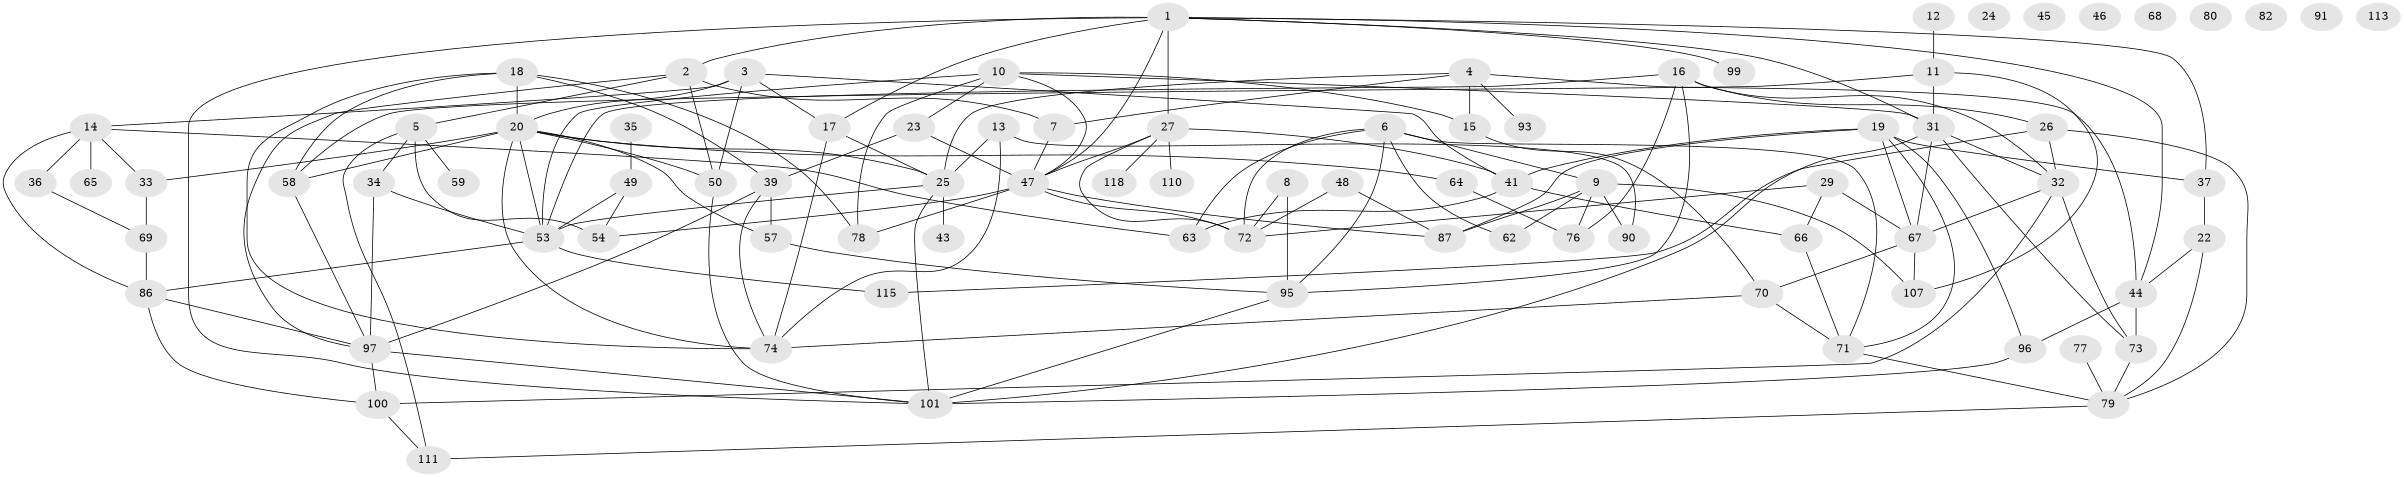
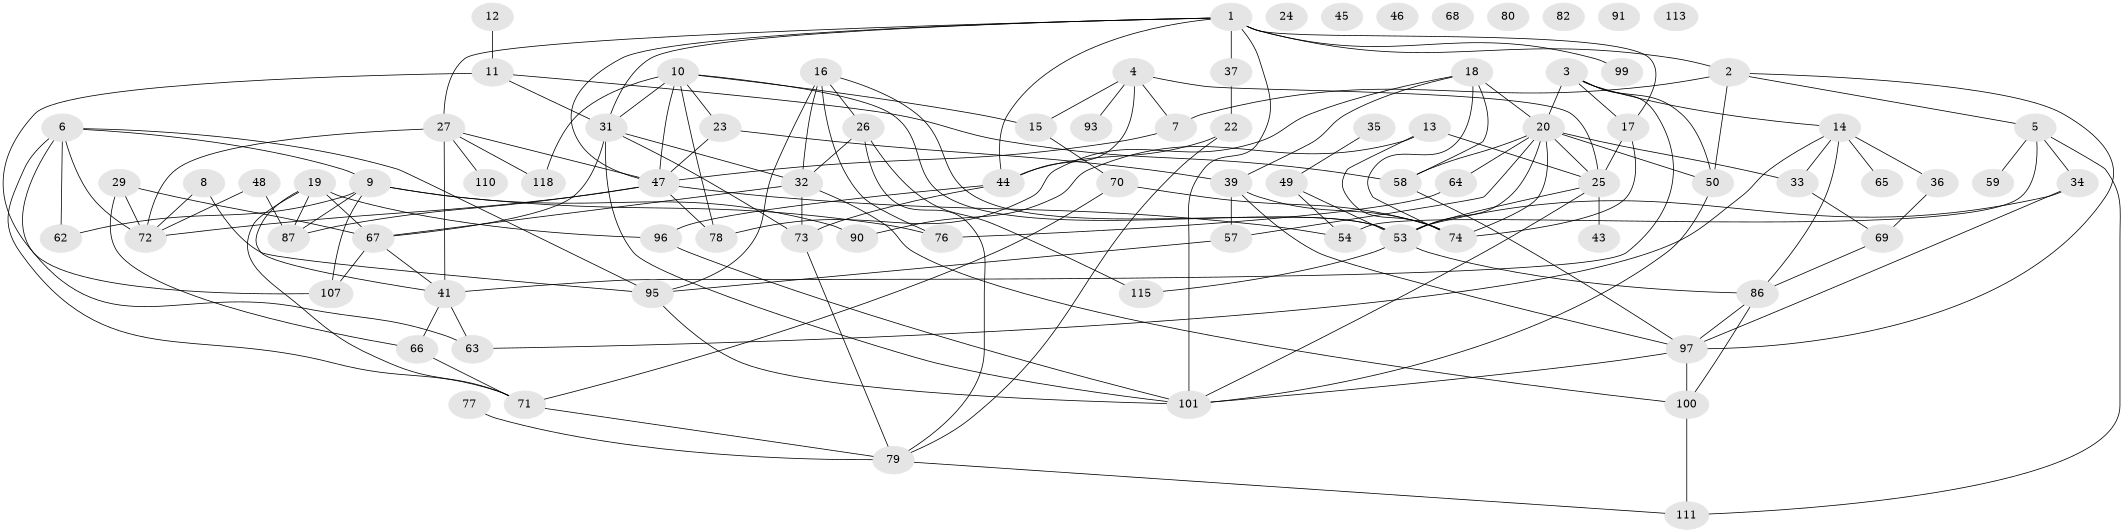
none -> (588, 106)
(2046, 163) -> none
(1839, 266) -> (409, 266)
